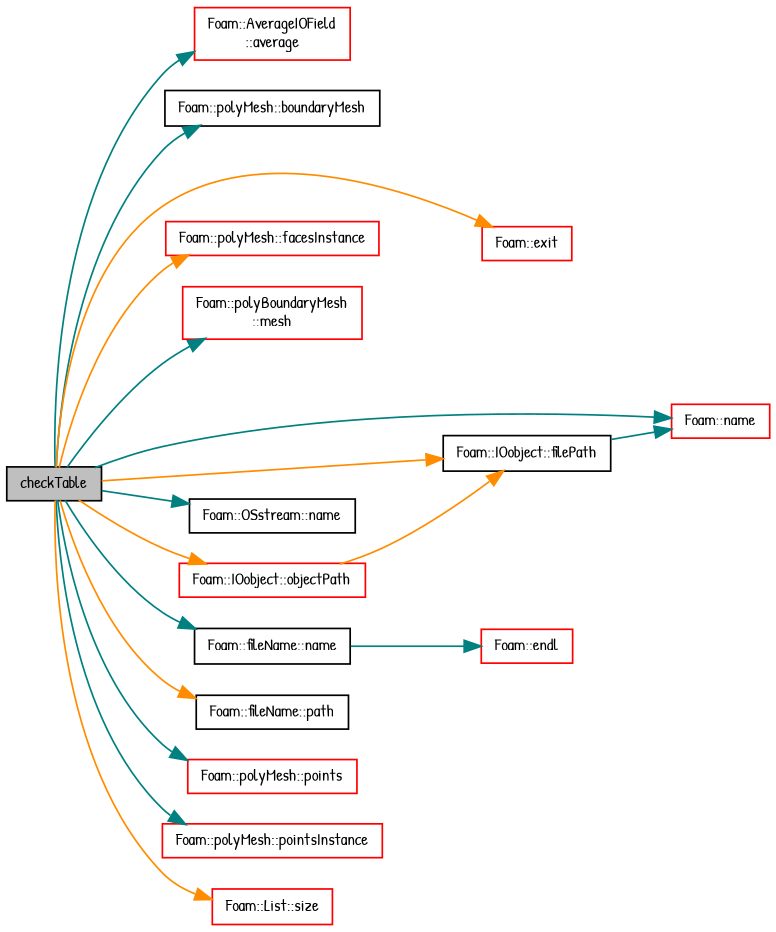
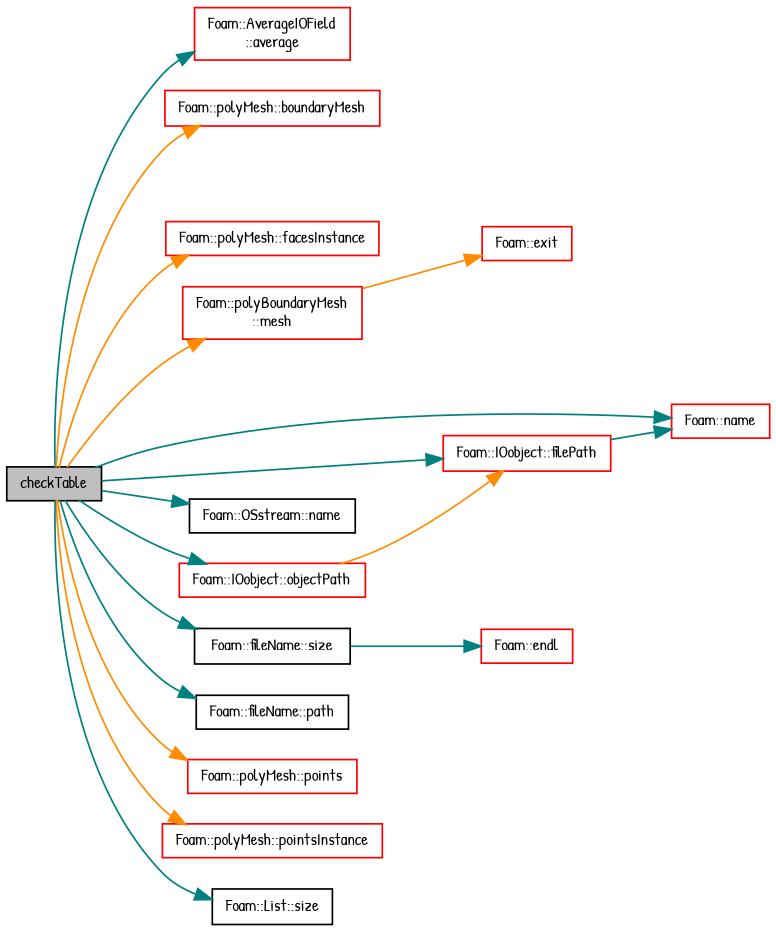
(272, 108) -> (272, 108)
(179, 198) -> (414, 274)
(91, 277) -> (88, 286)
(122, 400) -> (122, 400)
(527, 453) -> (527, 453)
(264, 470) -> (264, 470)
(132, 533) -> (132, 533)
(104, 607) -> (104, 607)
(93, 637) -> (93, 637)
(272, 646) -> (272, 646)
(84, 669) -> (84, 669)
(80, 716) -> (80, 716)
(272, 907) -> (272, 907)
